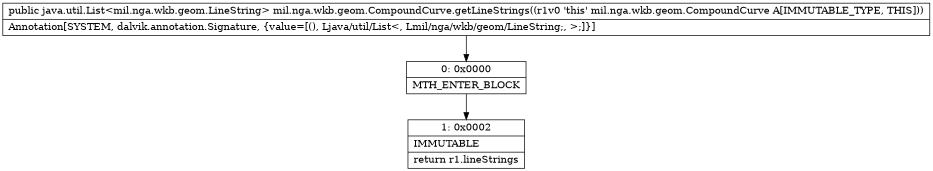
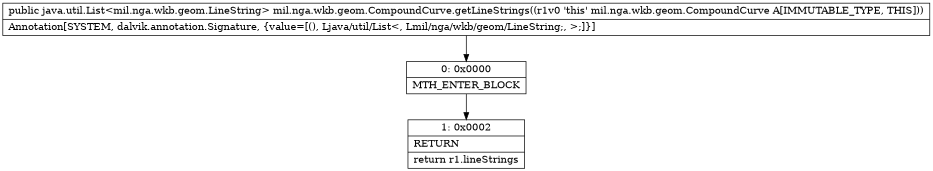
(447, 144) -> (436, 144)
